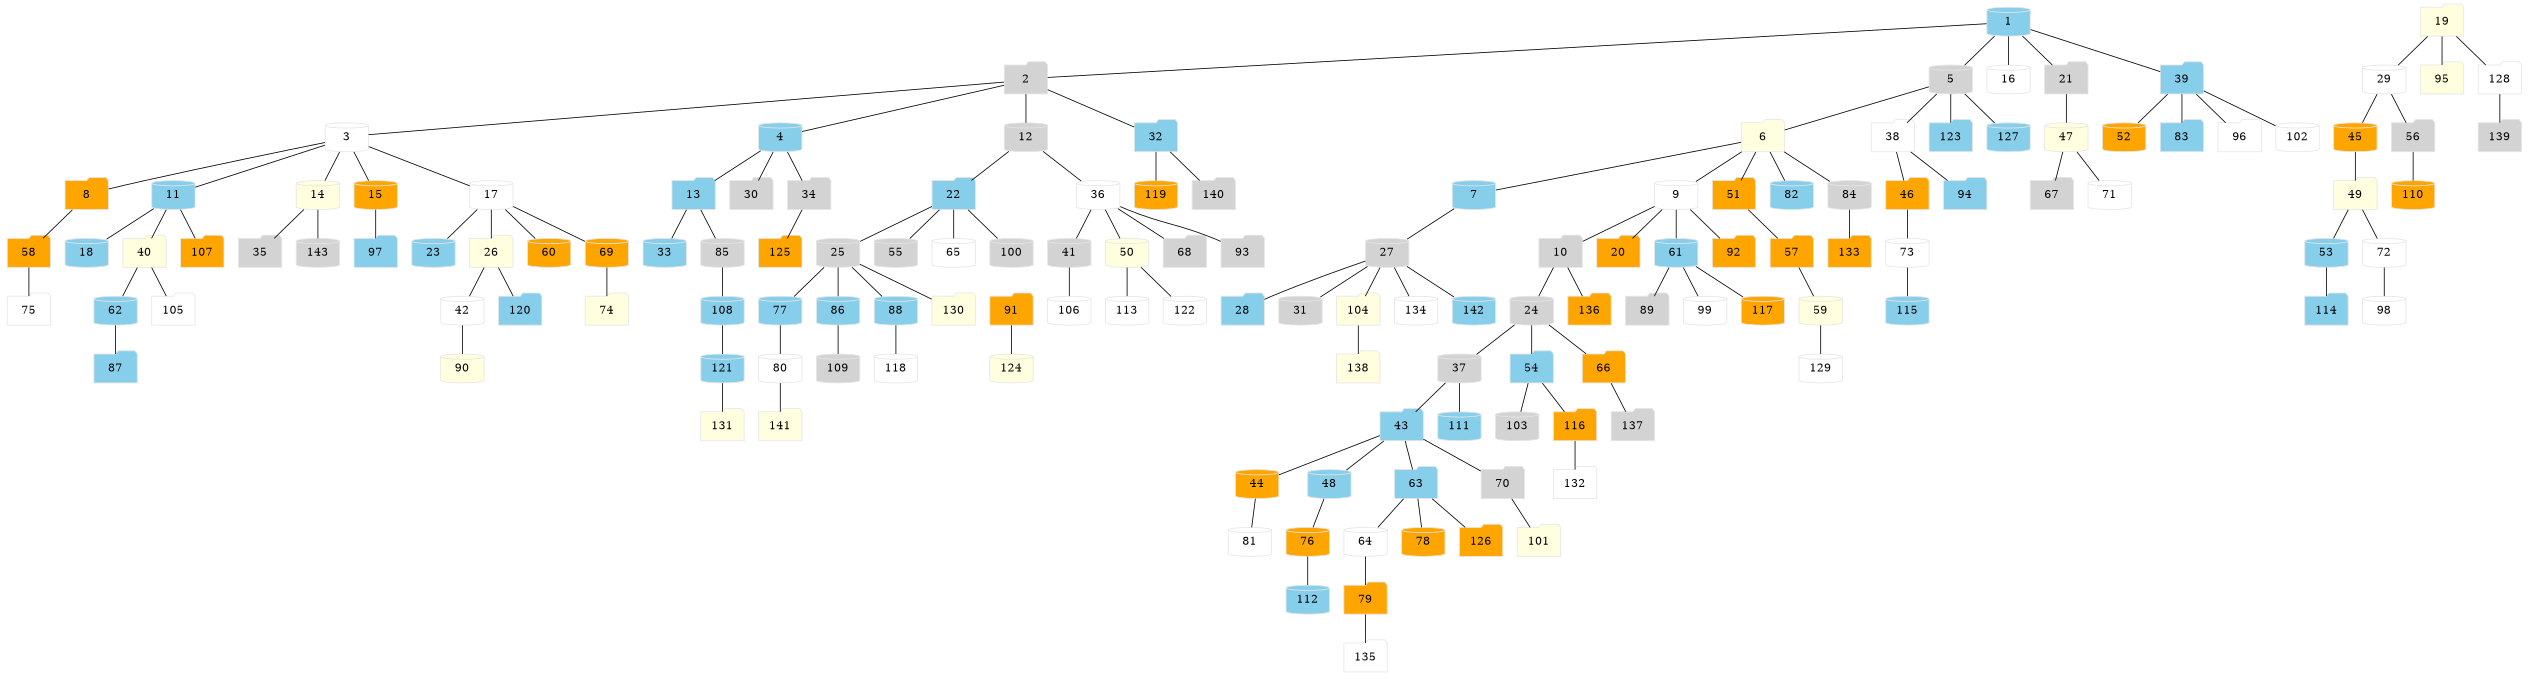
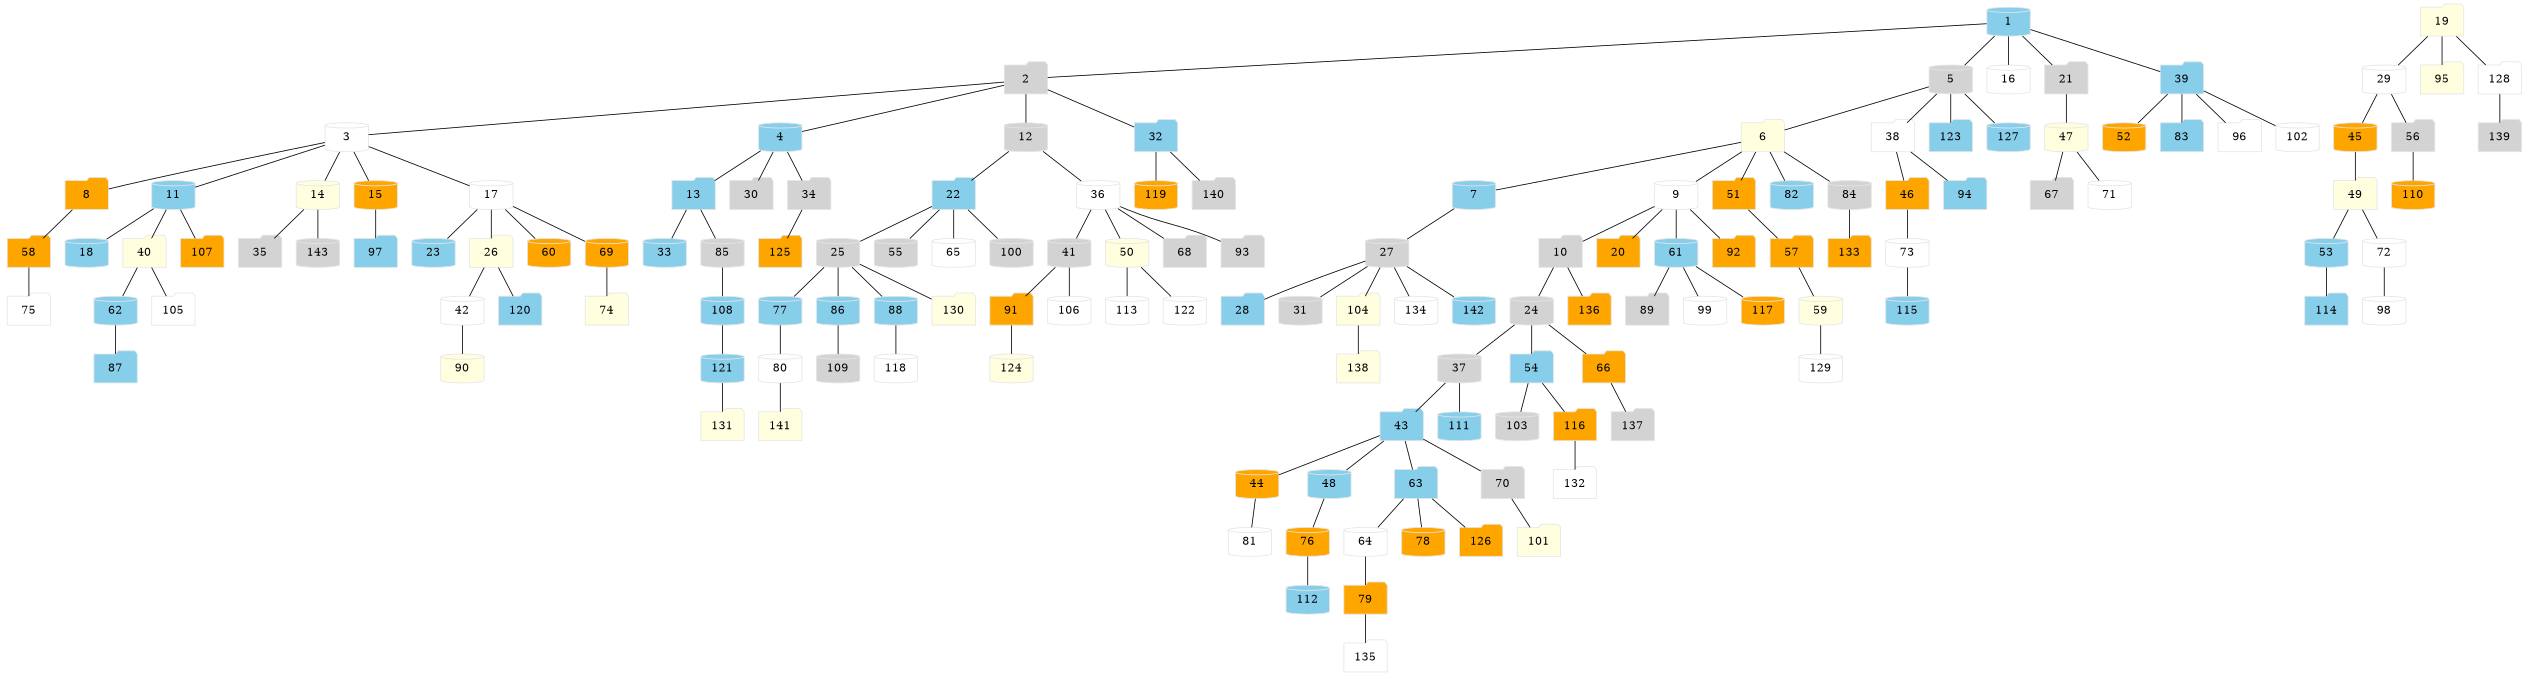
none -> (1040, 282)
